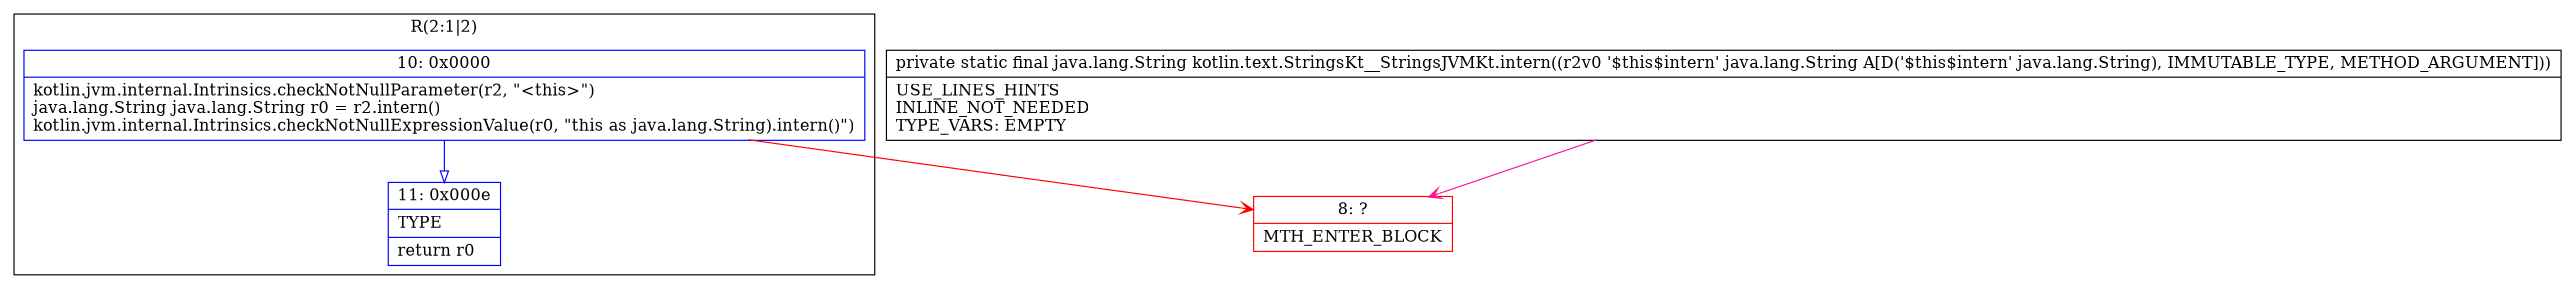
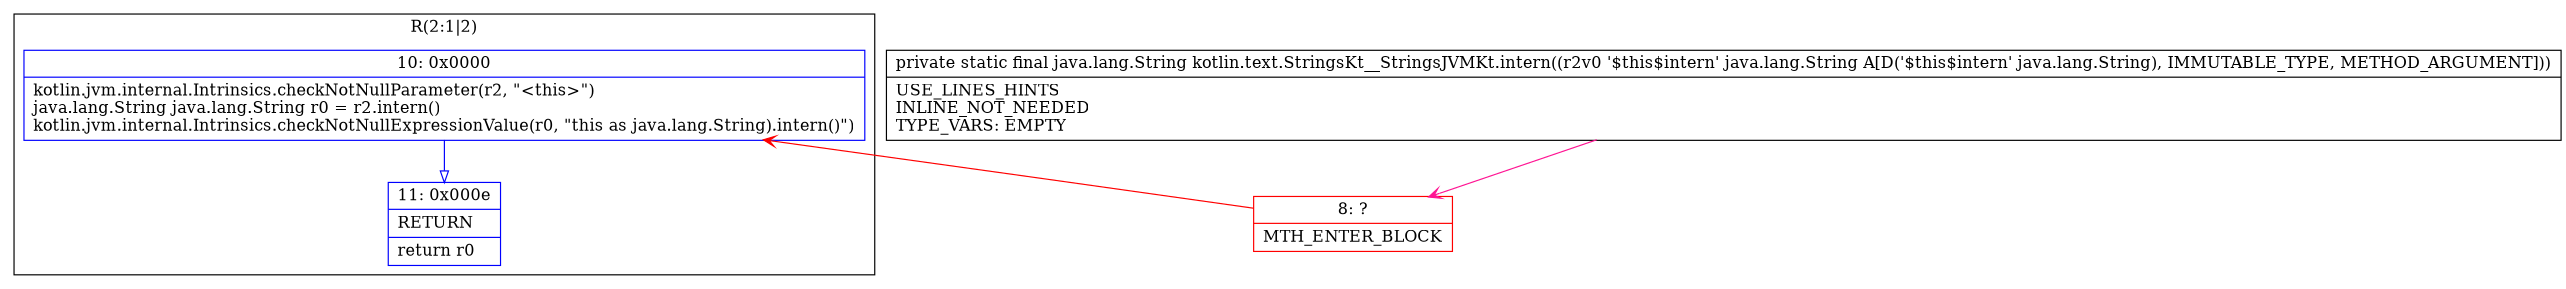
(995, 174) -> (1014, 175)
(420, 223) -> (436, 223)
